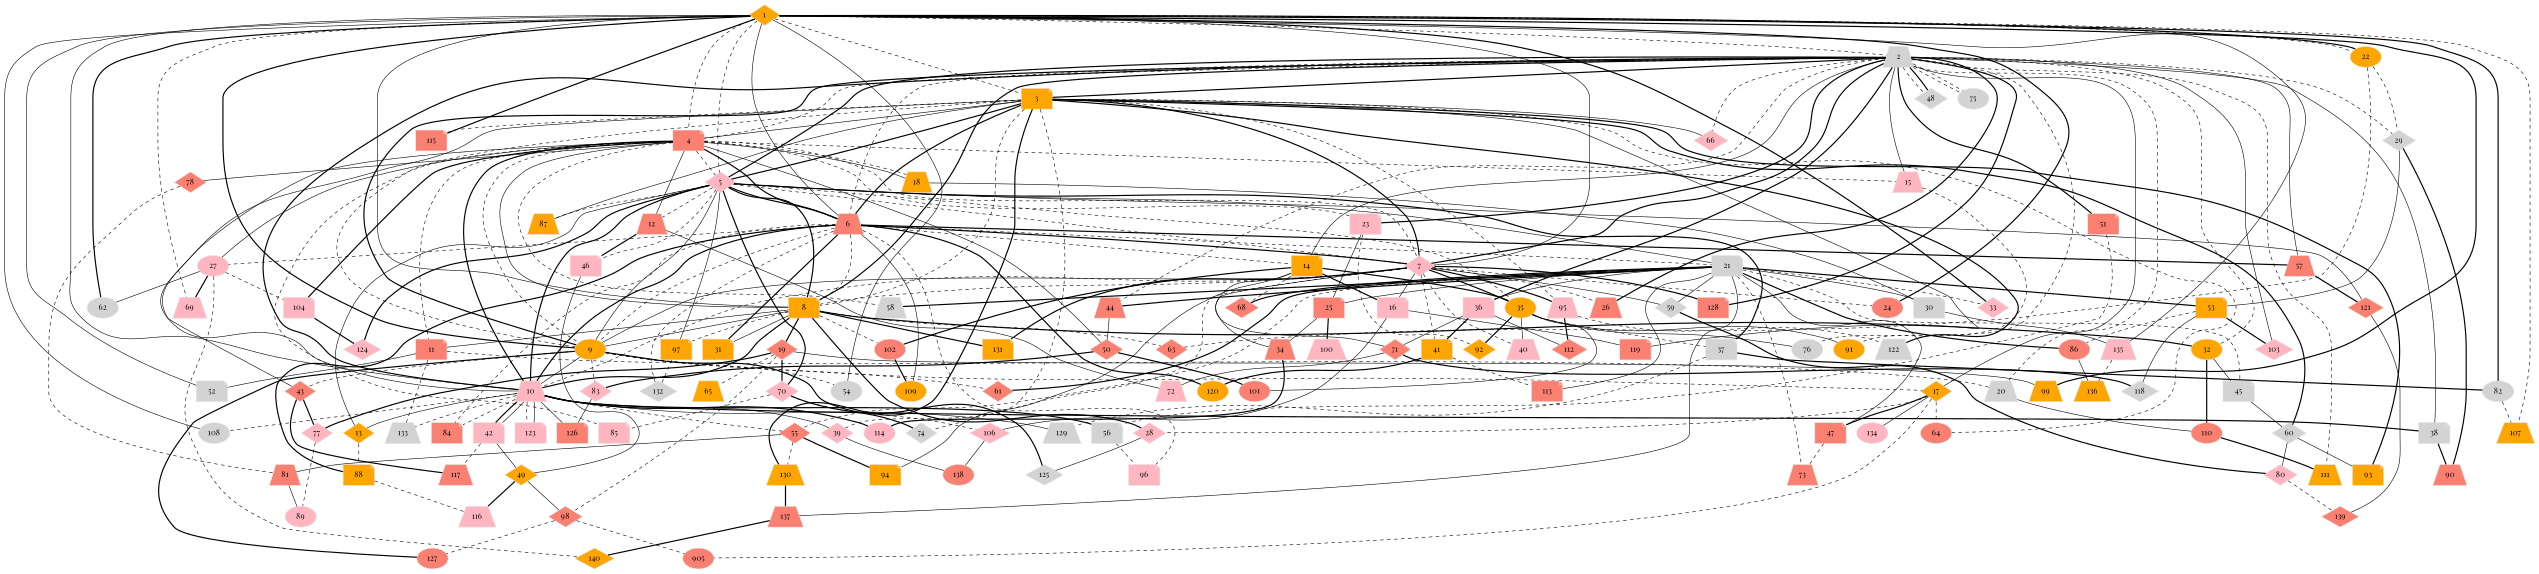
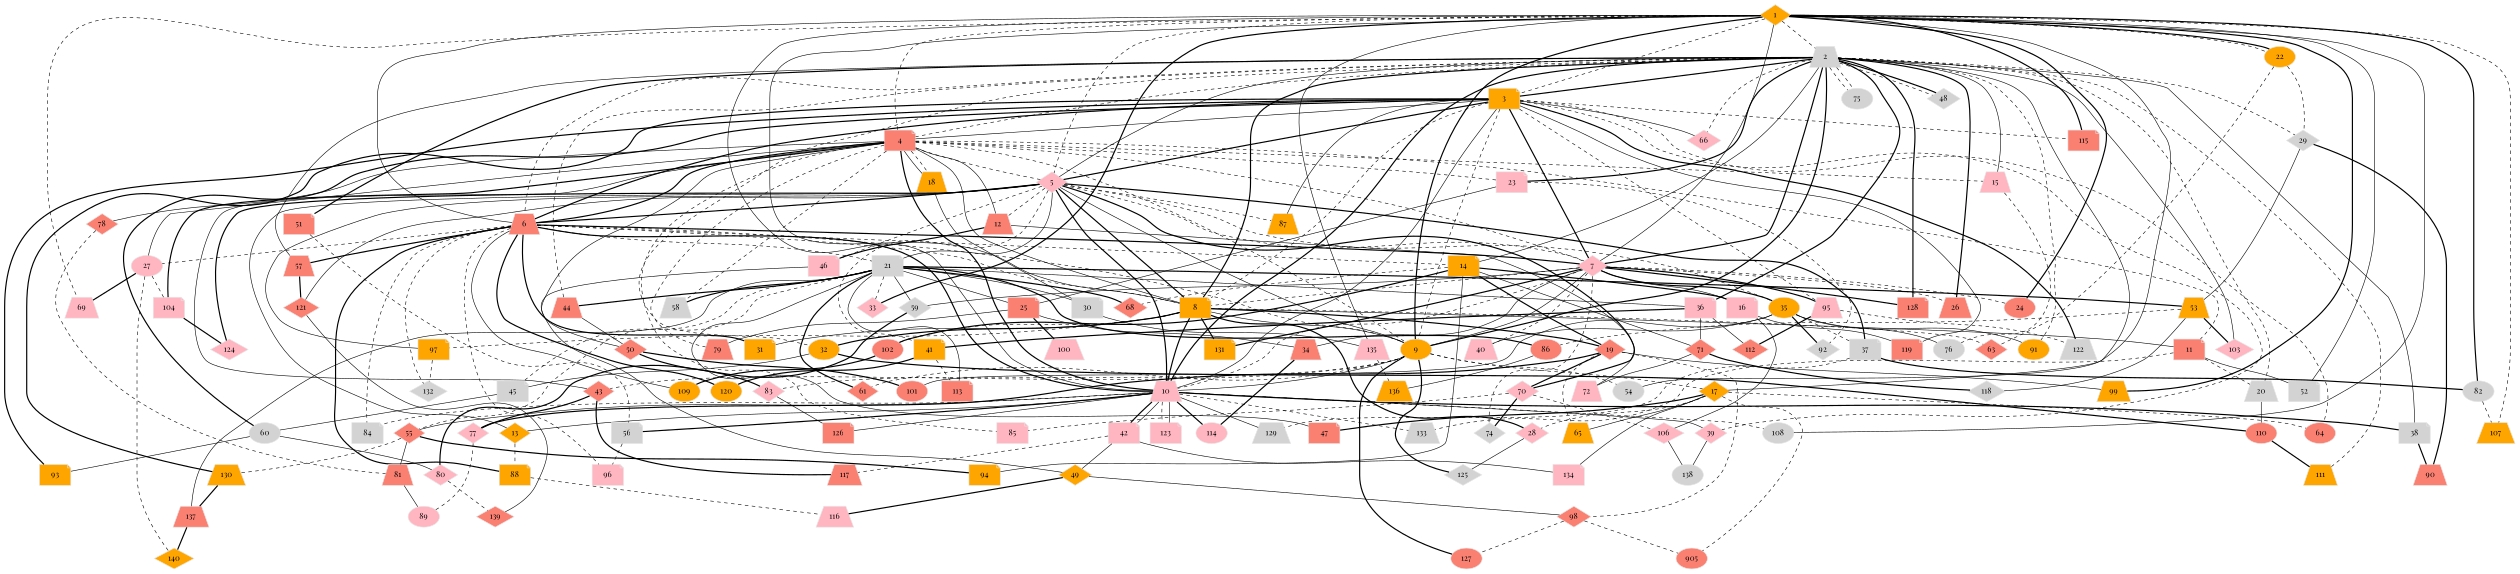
(1293, 61) -> (1233, 91)
(1393, 278) -> (1530, 307)
(1428, 307) -> (871, 253)
(103, 308) -> none
(2211, 308) -> (2194, 308)
none -> (718, 349)
(1479, 349) -> (1823, 349)
none -> (1648, 414)
(663, 416) -> (786, 405)
(447, 433) -> (367, 433)
(1872, 433) -> (1569, 475)
(2289, 433) -> (265, 433)
none -> (1398, 461)
(958, 475) -> (1688, 475)
(1803, 475) -> none
